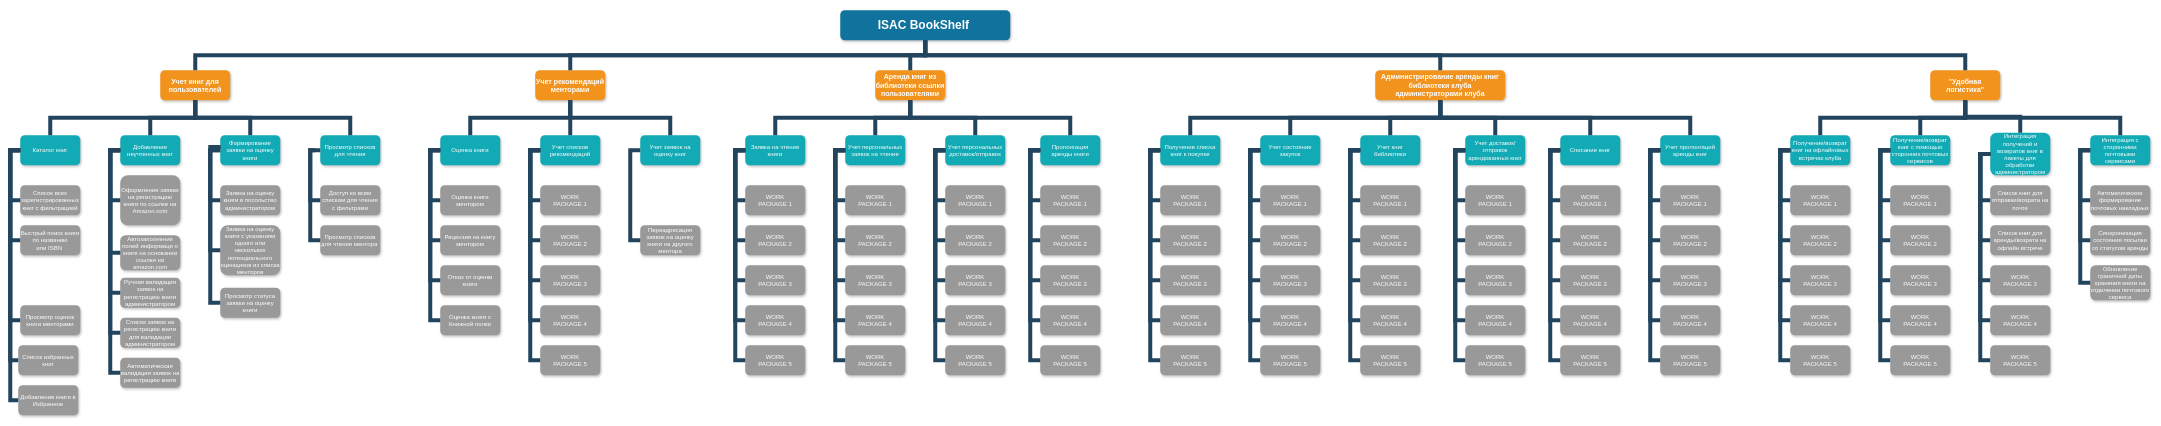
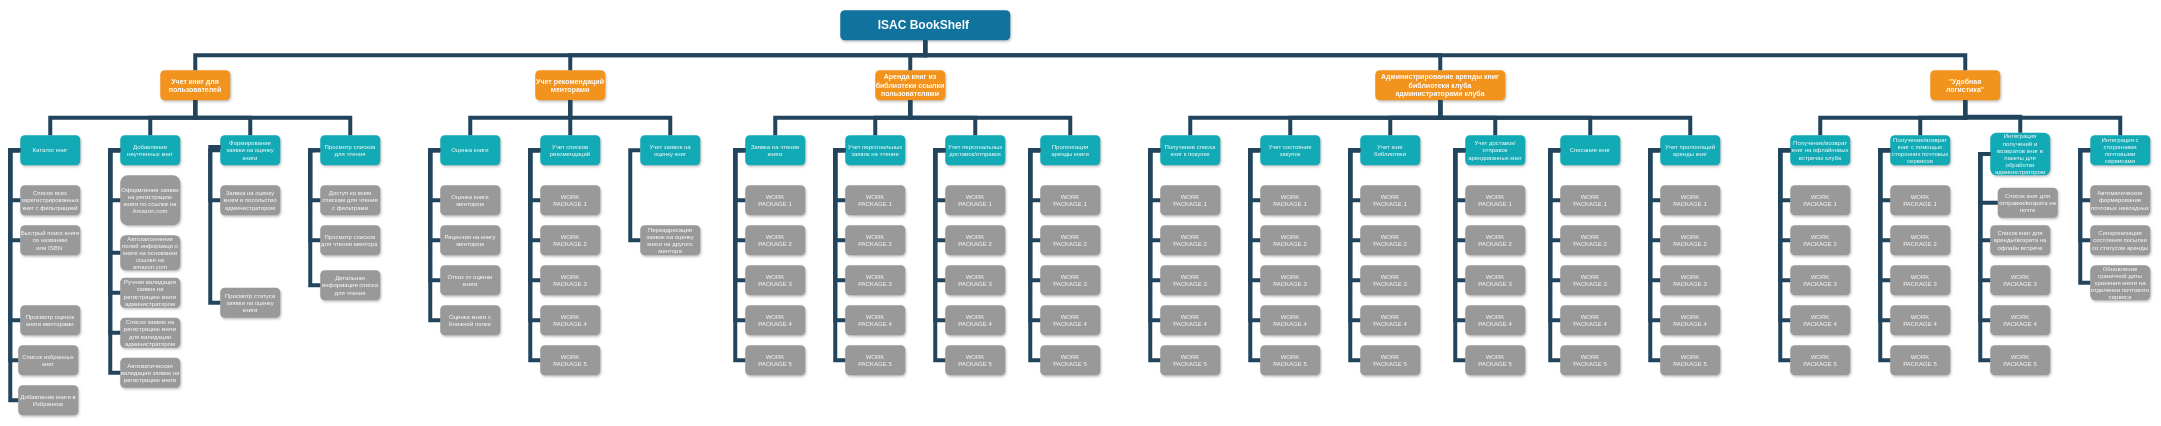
(2020, 200) -> (2028, 203)
(216, 250) -> none
(250, 250) -> none
none -> (310, 268)
none -> (350, 285)
